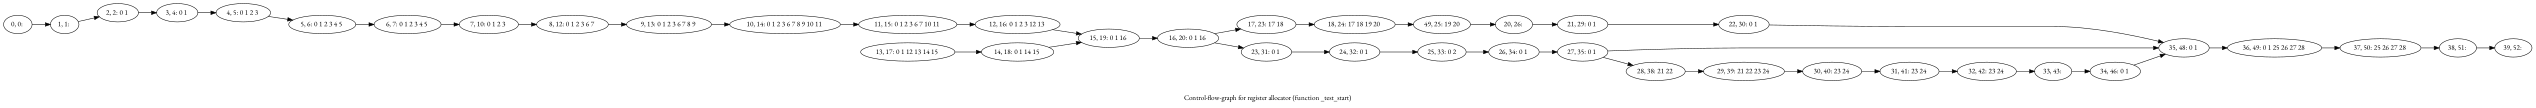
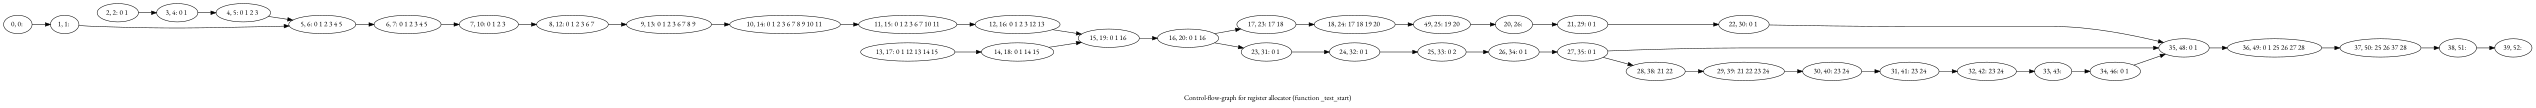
(86, 20) -> (181, 28)
(2381, 48) -> (2381, 48)
